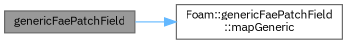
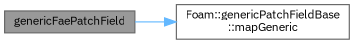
(259, 22) -> (263, 22)
